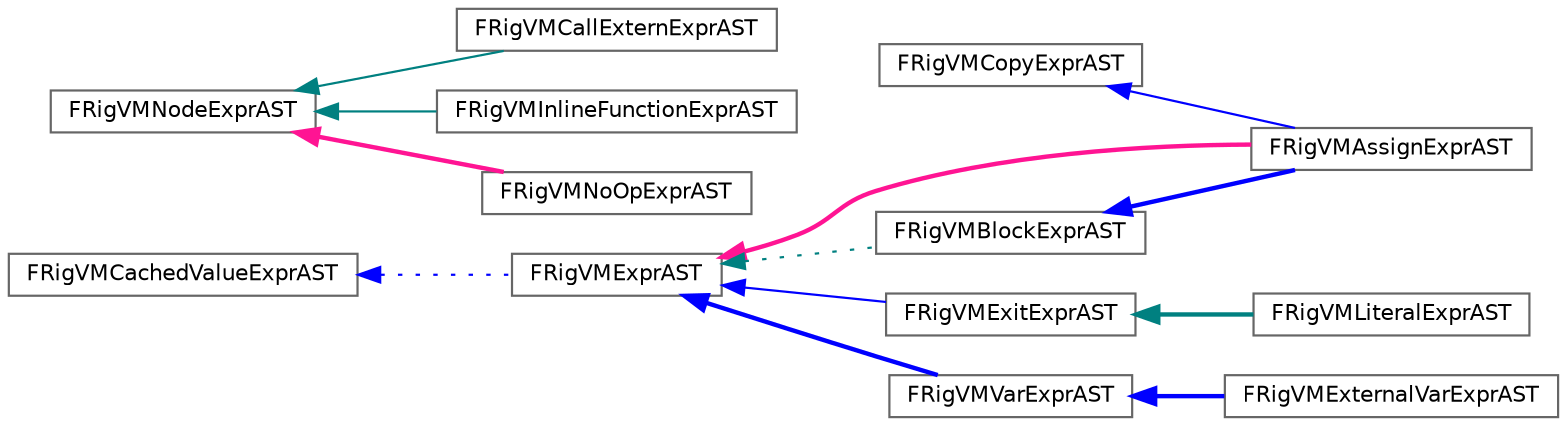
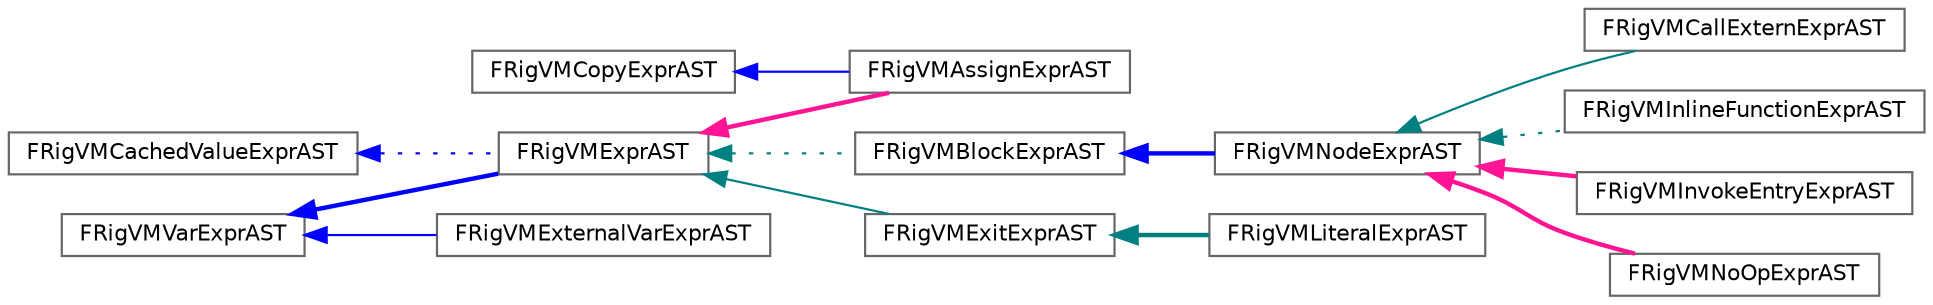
(388, 111) -> (1534, 134)
(1213, 188) -> (1181, 153)
none -> (1745, 193)
(815, 295) -> (807, 197)
(822, 339) -> (406, 192)
(1190, 396) -> (382, 235)
